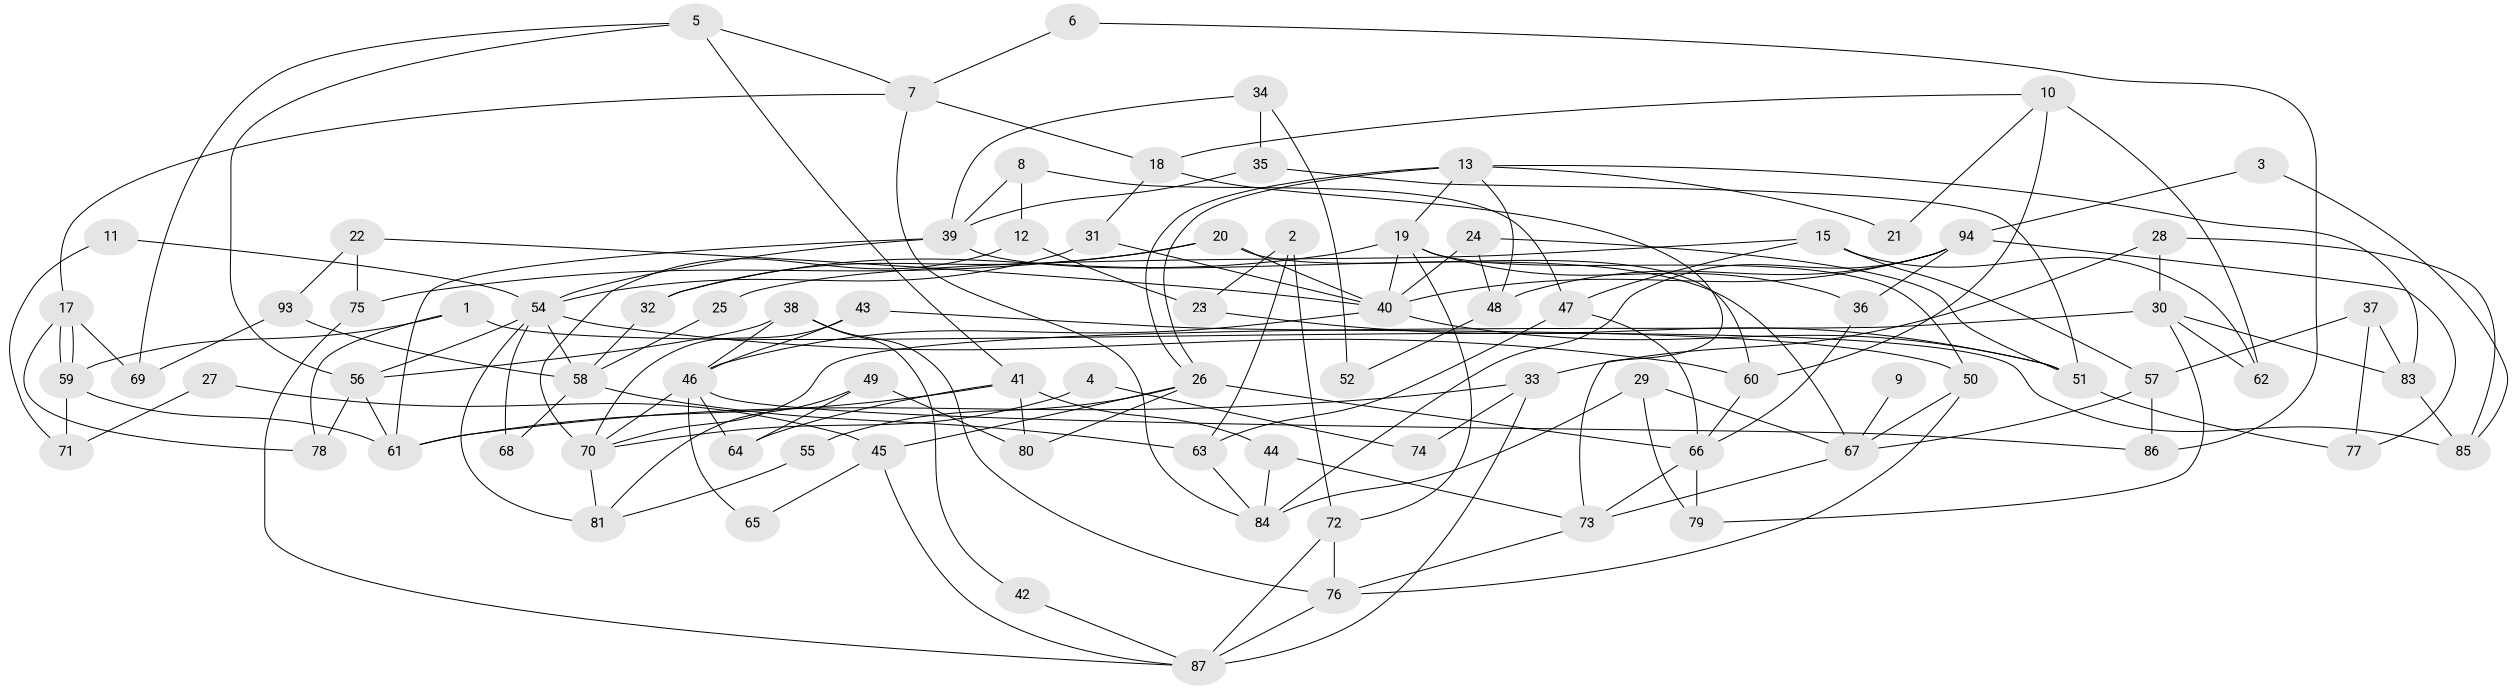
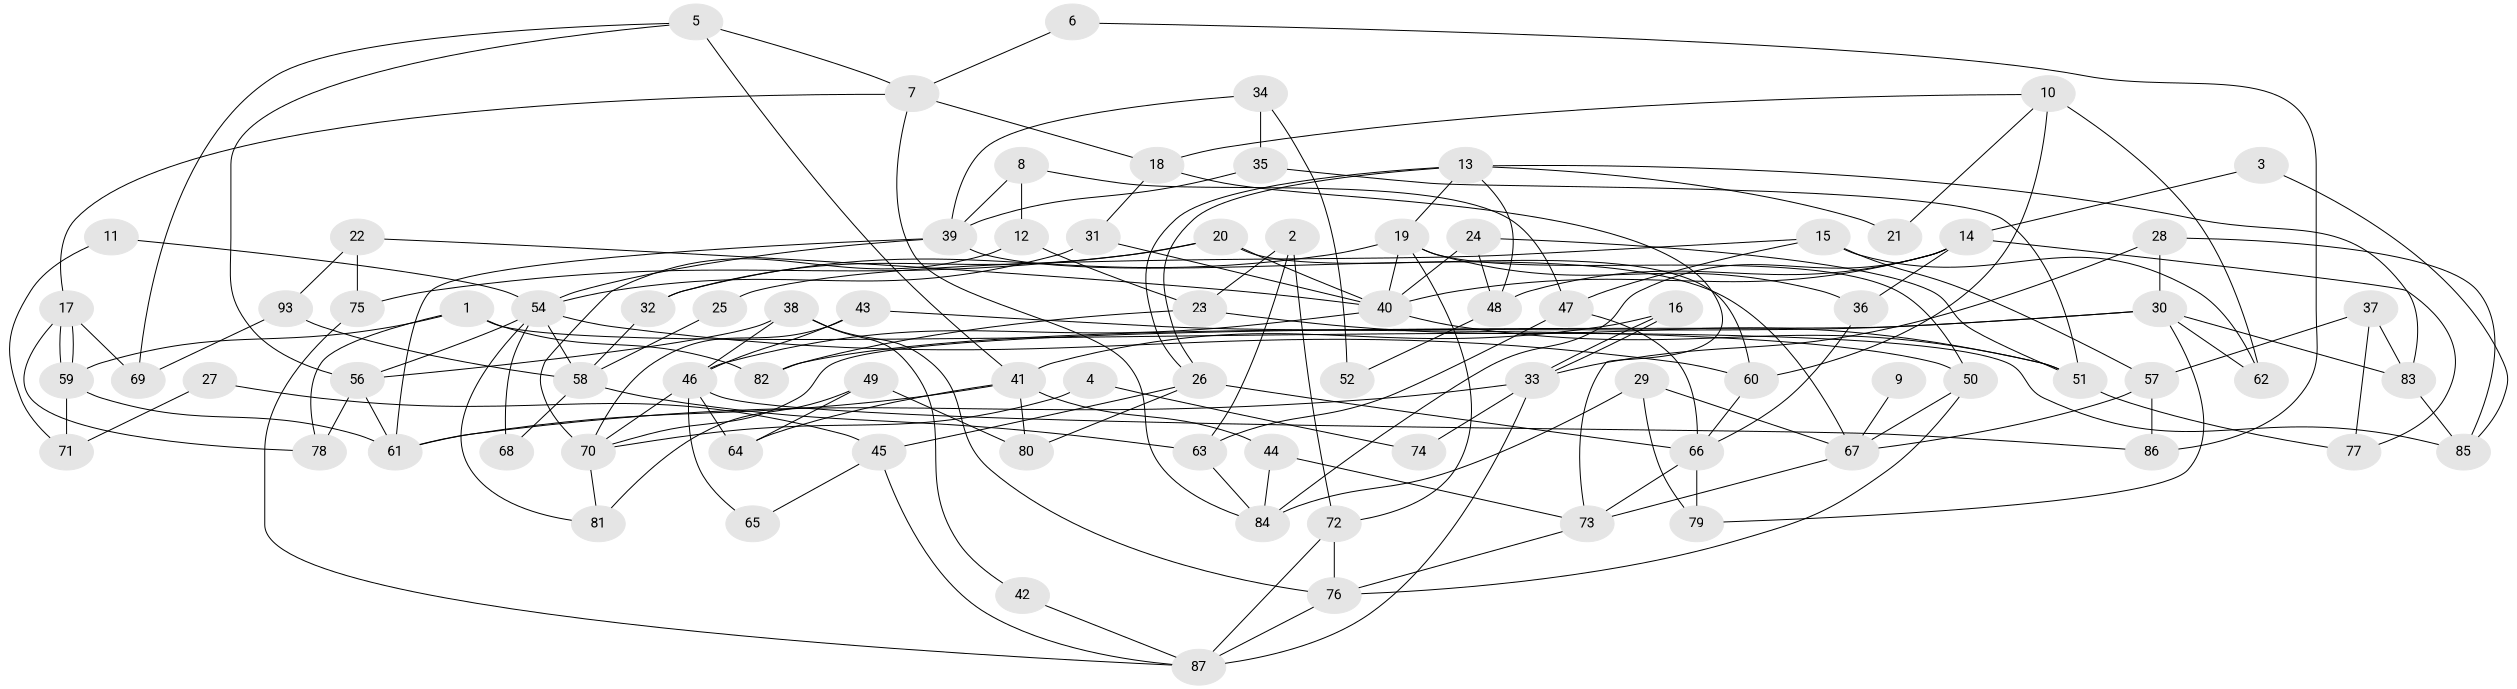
(1967, 237) -> (1967, 237)
none -> (1676, 309)
none -> (762, 380)
(807, 452) -> none
